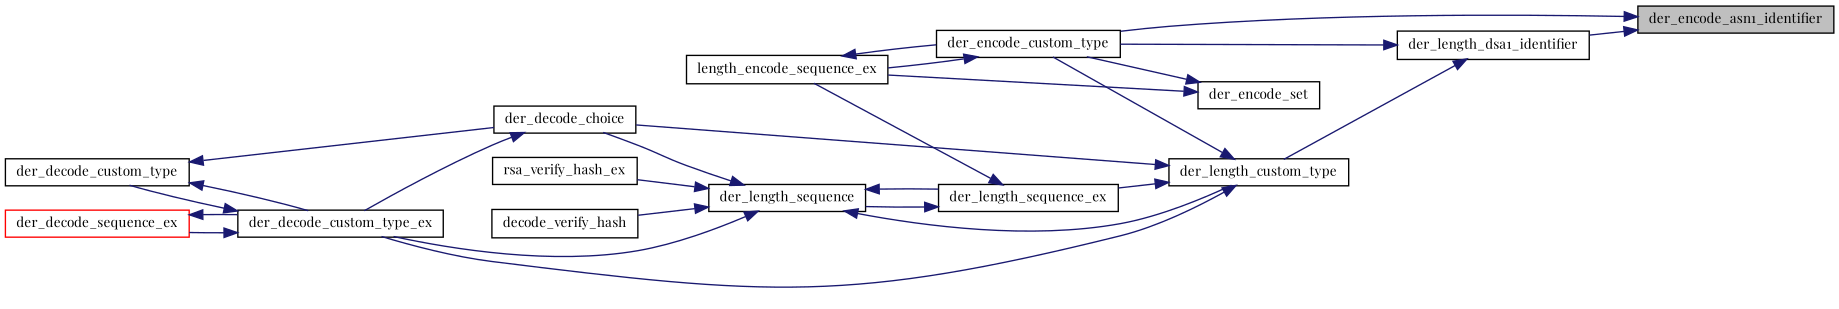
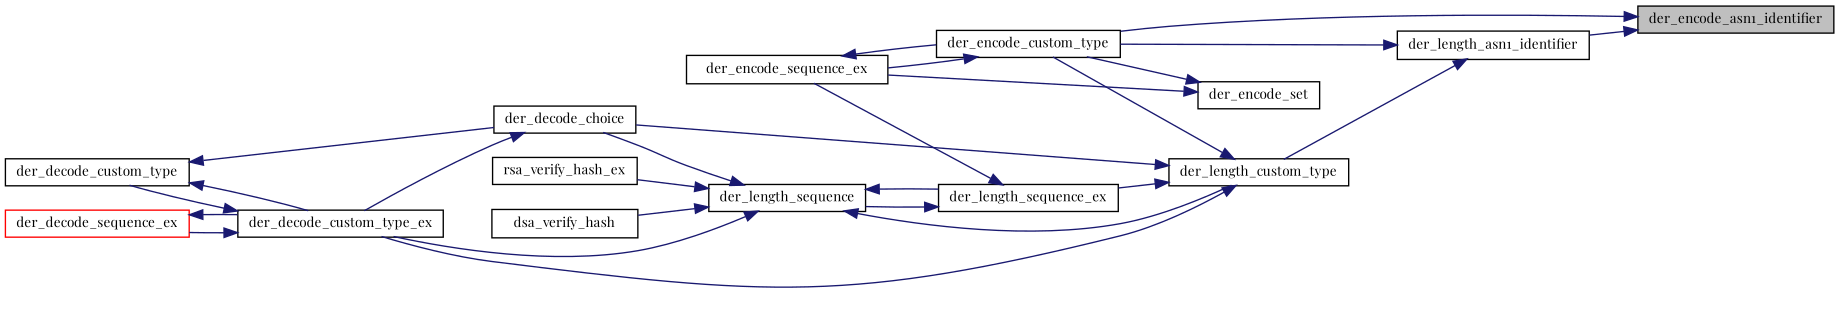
(1493, 45) -> (1493, 45)
(787, 70) -> (787, 70)
(565, 224) -> (565, 224)
